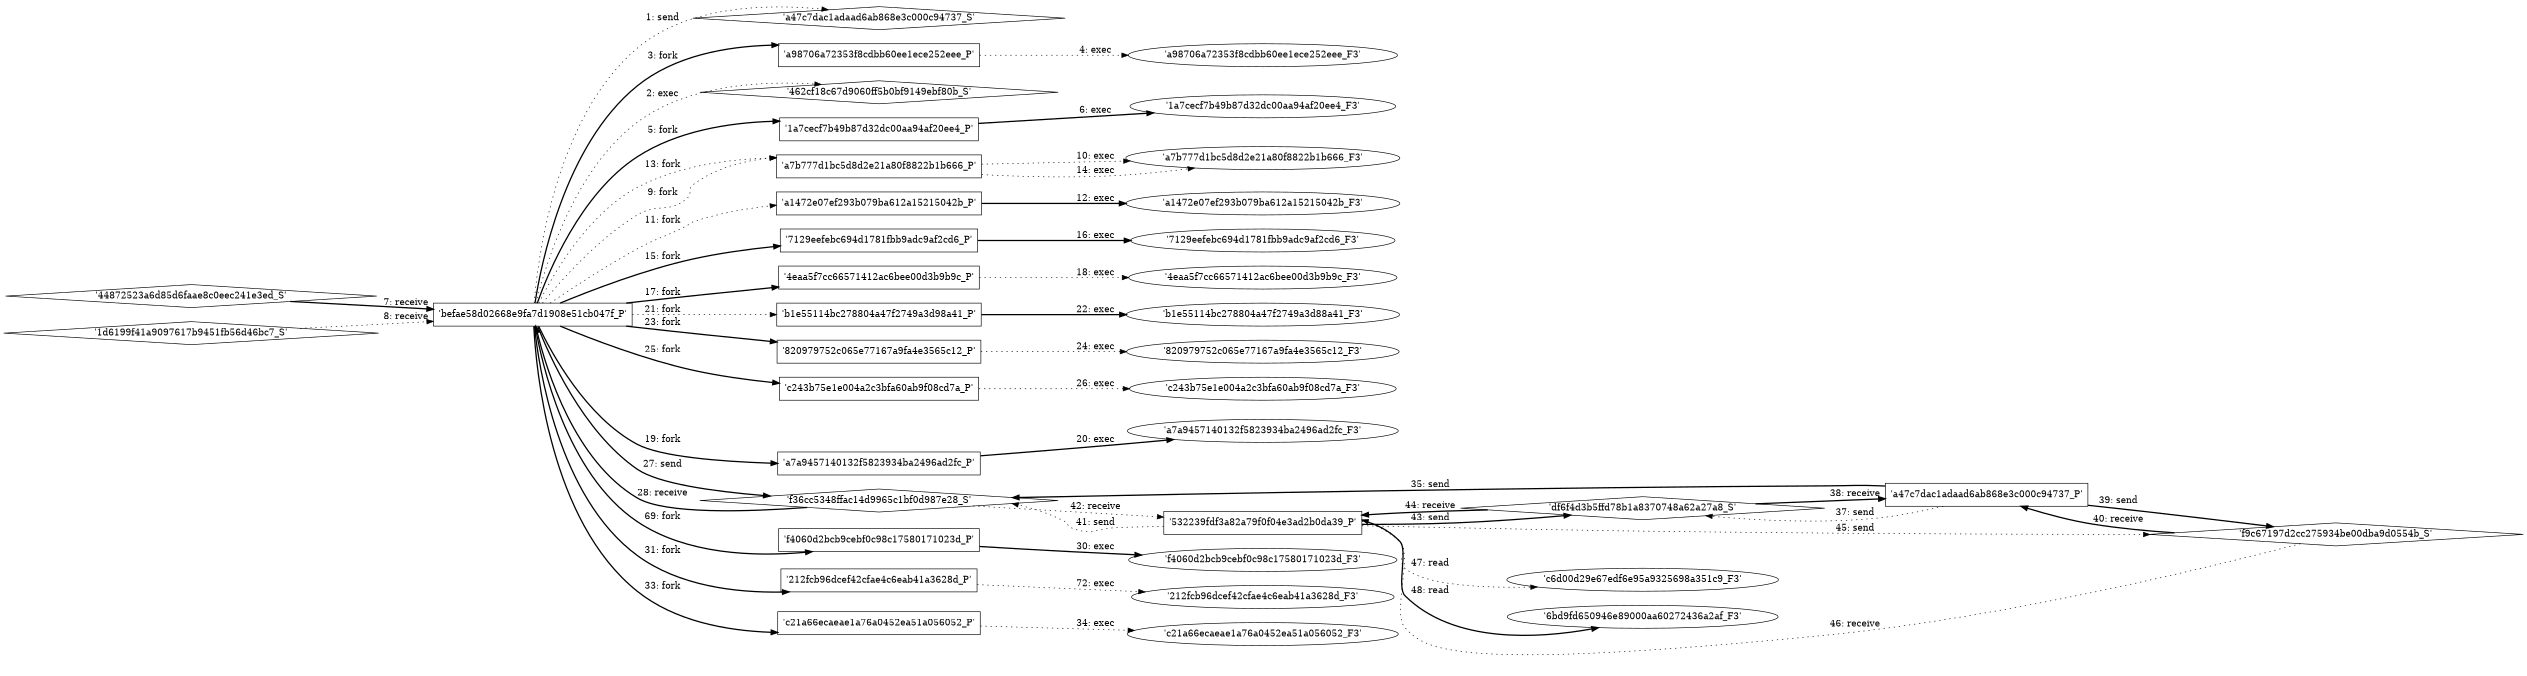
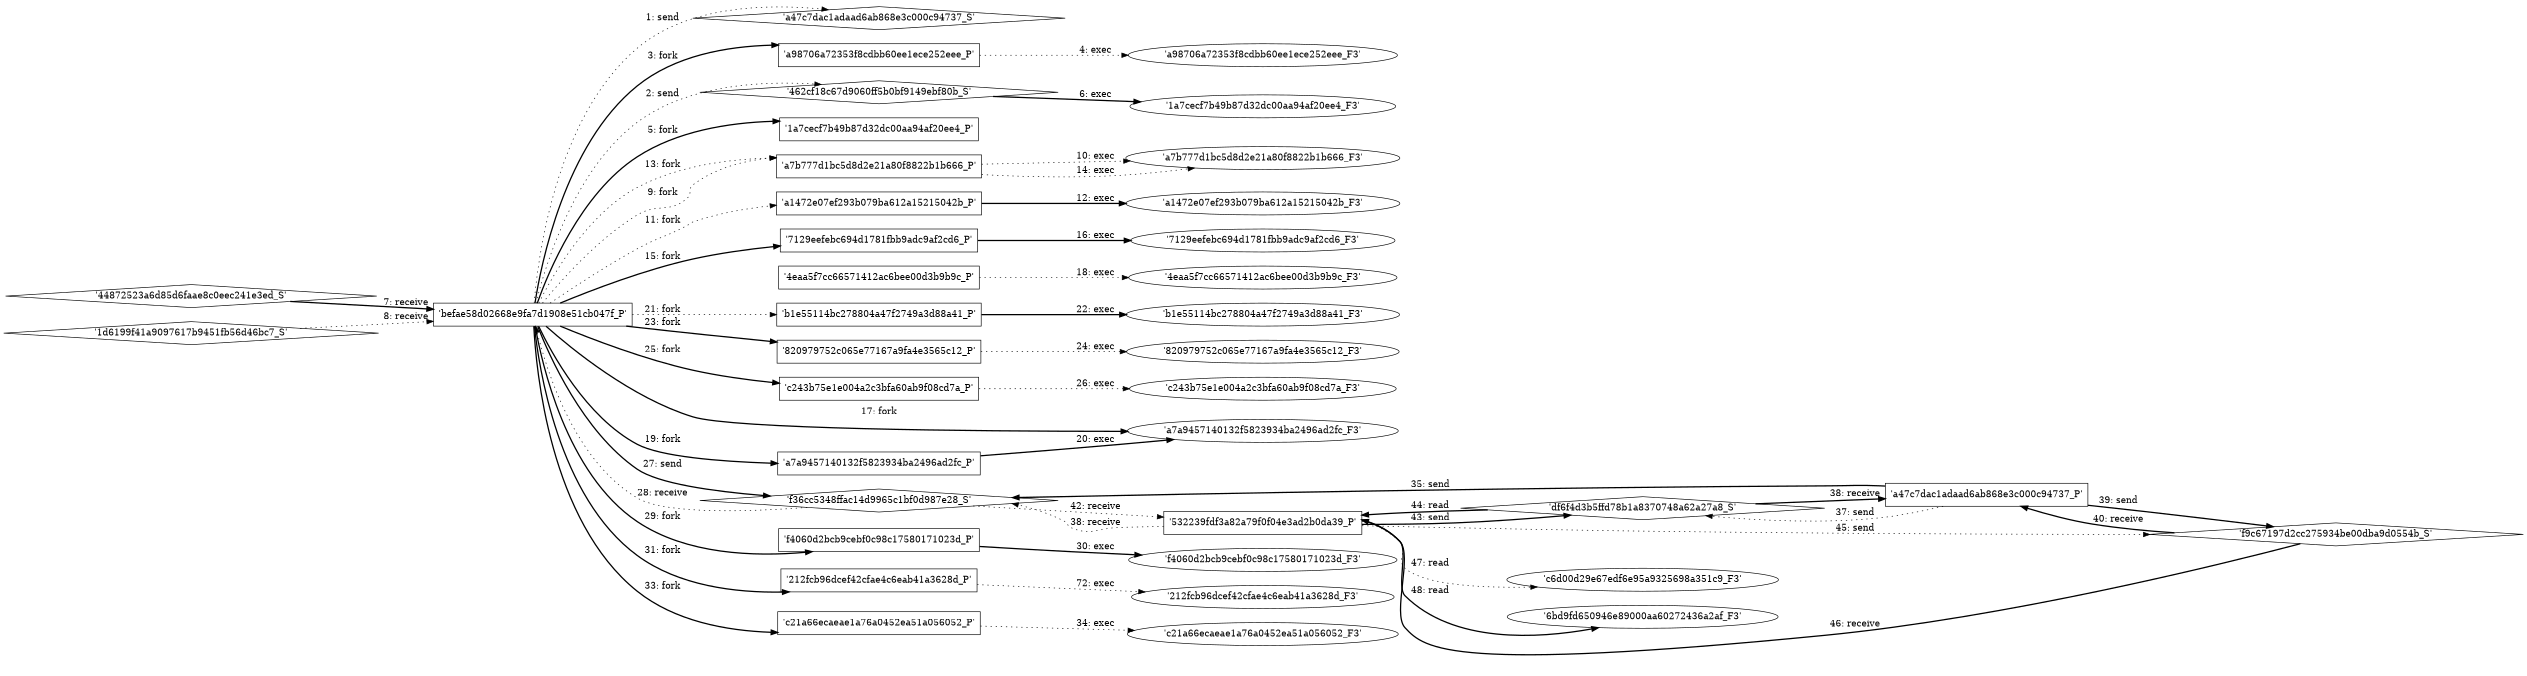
(662, 94) -> (662, 94)
(1063, 118) -> (1064, 99)
(699, 295) -> (820, 427)
(879, 315) -> (879, 315)
(627, 490) -> (627, 490)
(1430, 506) -> (1430, 506)
(662, 517) -> (662, 517)
(1096, 523) -> (1096, 523)
(1791, 638) -> (1791, 638)
